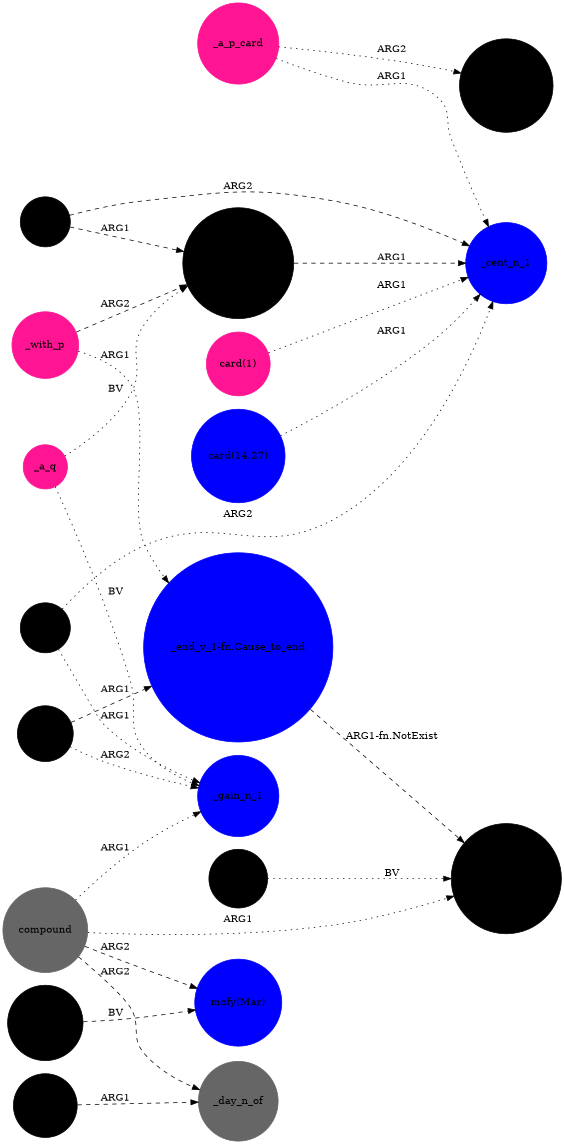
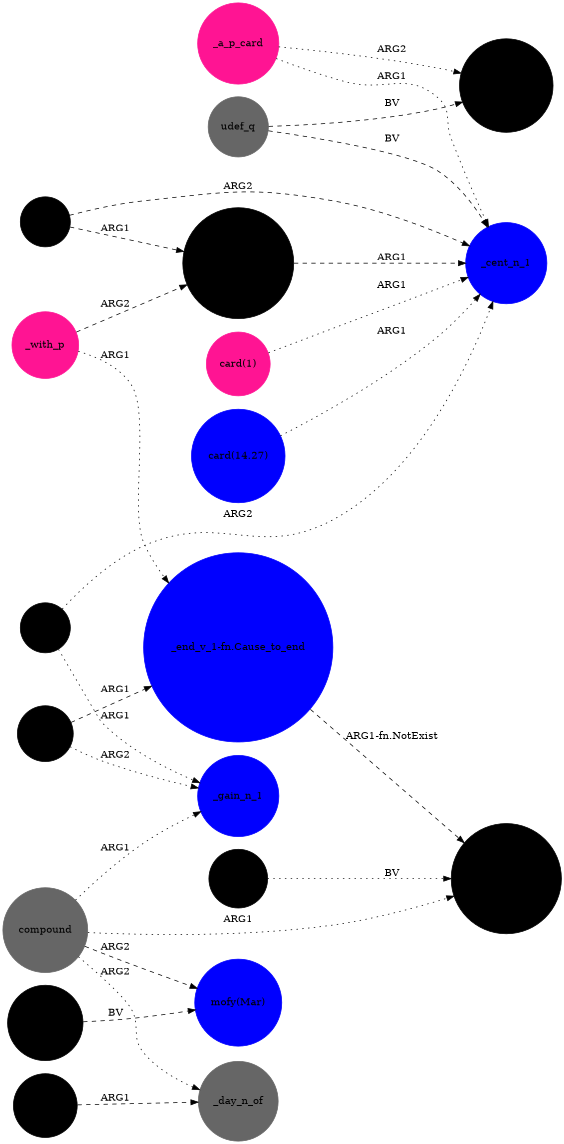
none -> (238, 127)
(45, 467) -> none
(136, 1024) -> (136, 1024)
